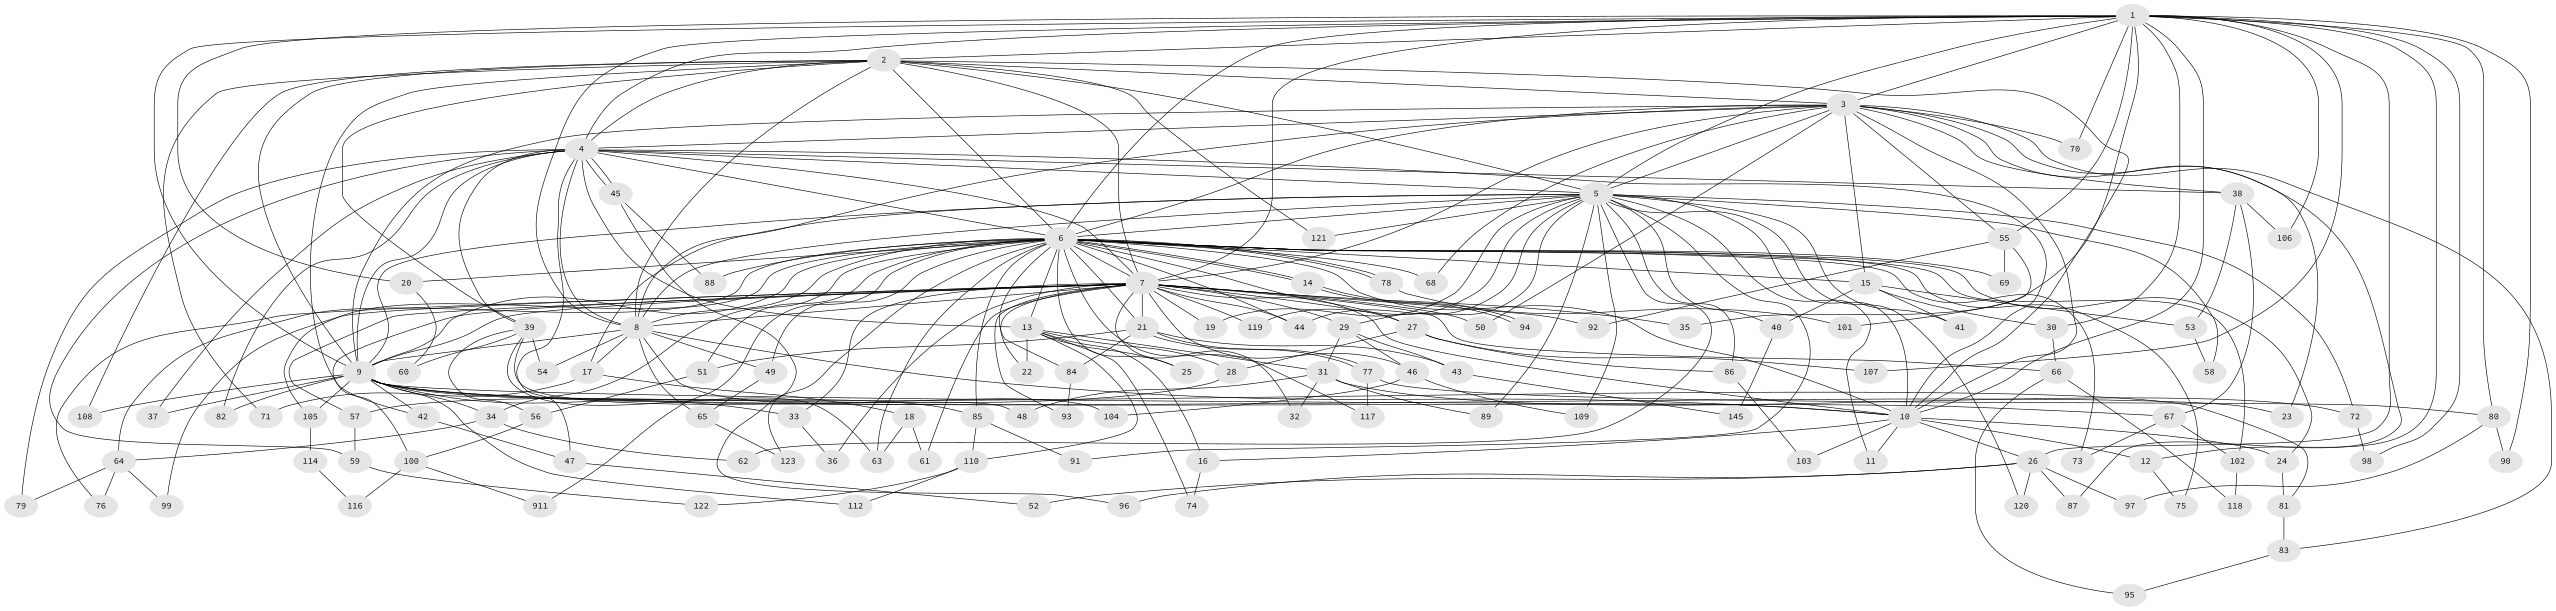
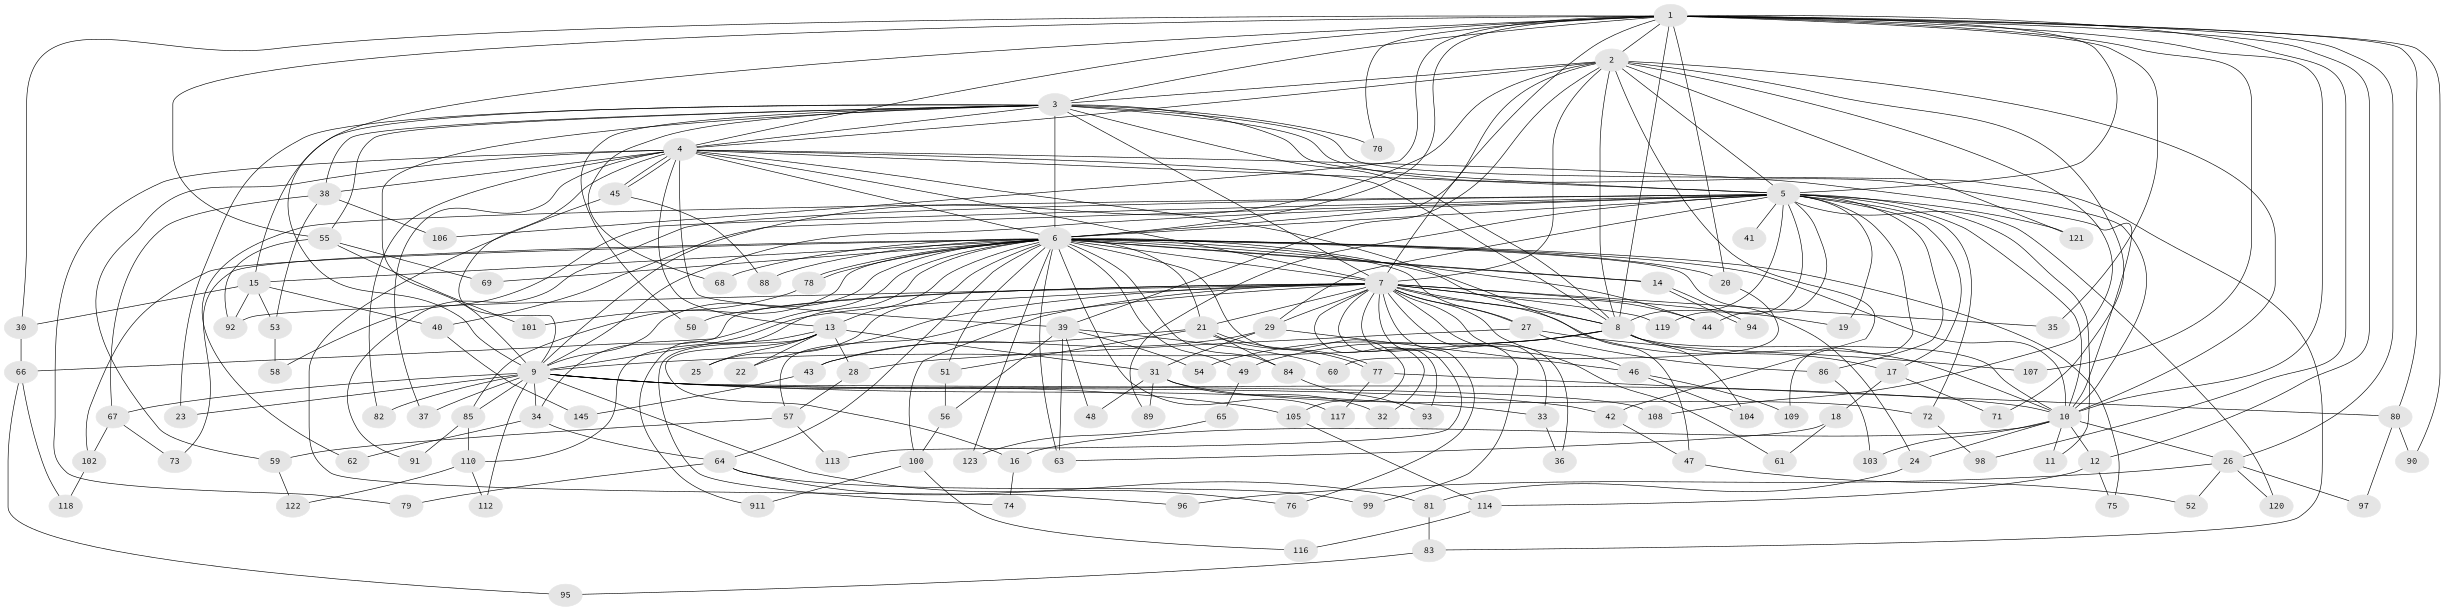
(1913, 305) -> (242, 305)
(656, 378) -> none
none -> (833, 461)
none -> (1793, 499)
(2073, 506) -> none
